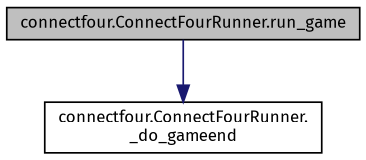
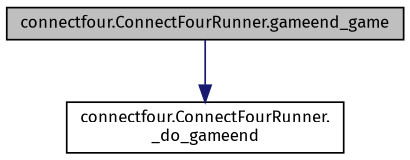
(183, 24) -> (205, 24)
